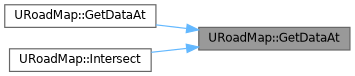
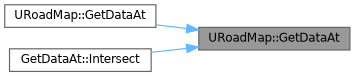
(80, 60) -> (80, 60)
